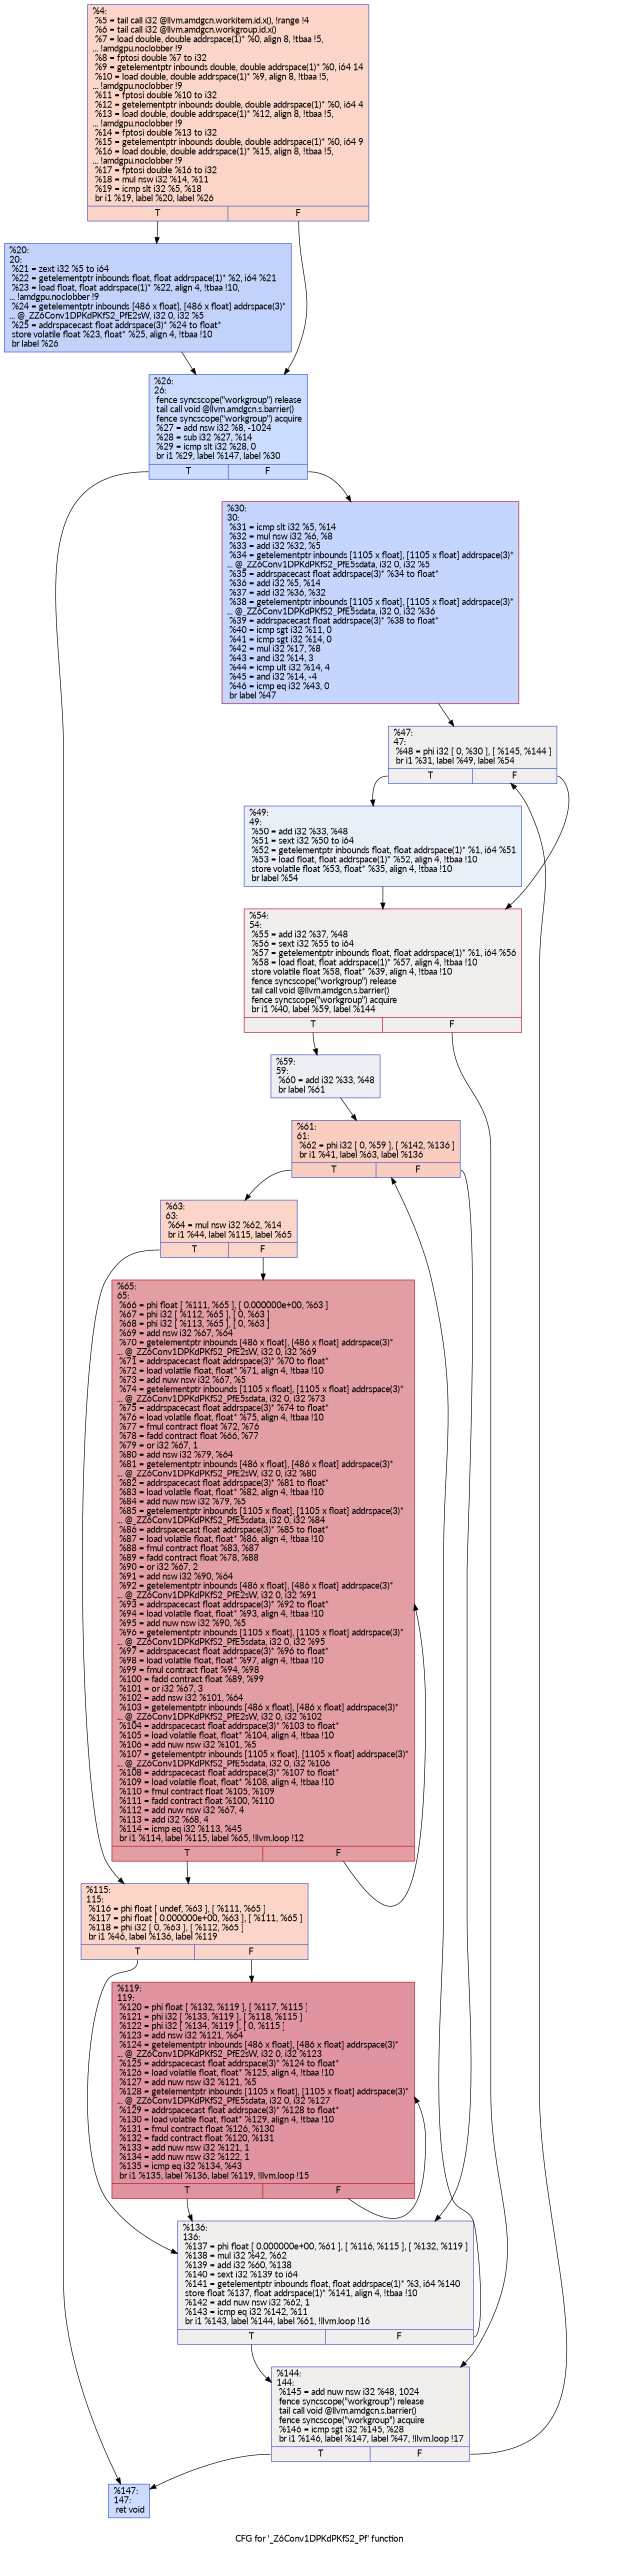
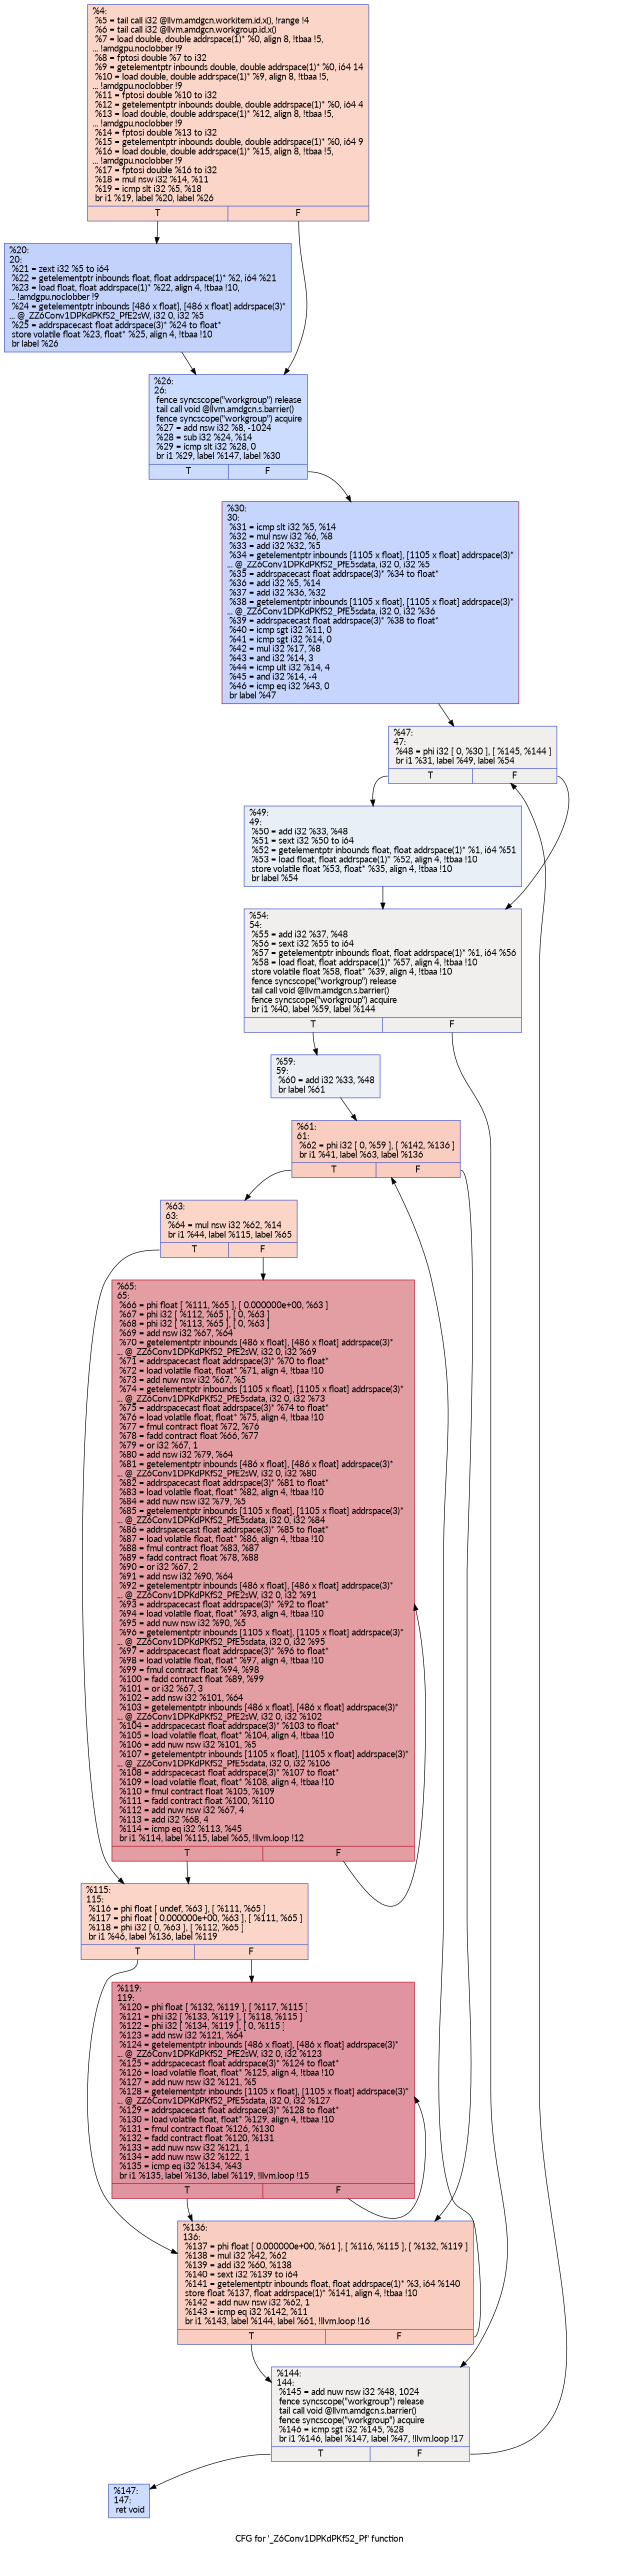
(203, 438) -> (203, 438)
(383, 971) -> (383, 971)
(64, 1452) -> none
(326, 2283) -> (326, 2283)
